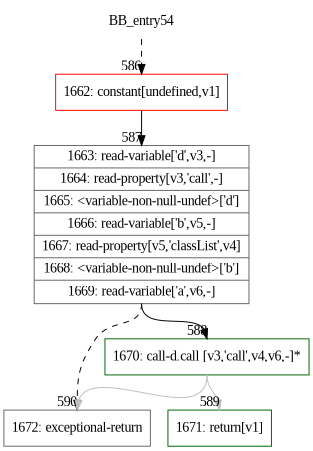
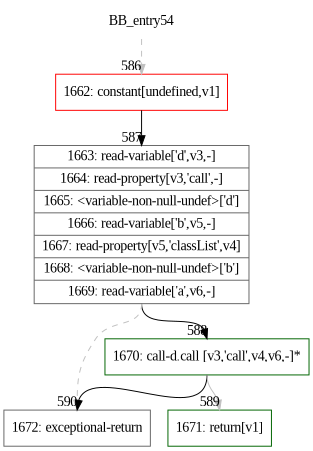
(142, 52) -> (142, 52)
(95, 340) -> (95, 340)
(147, 393) -> (147, 393)
